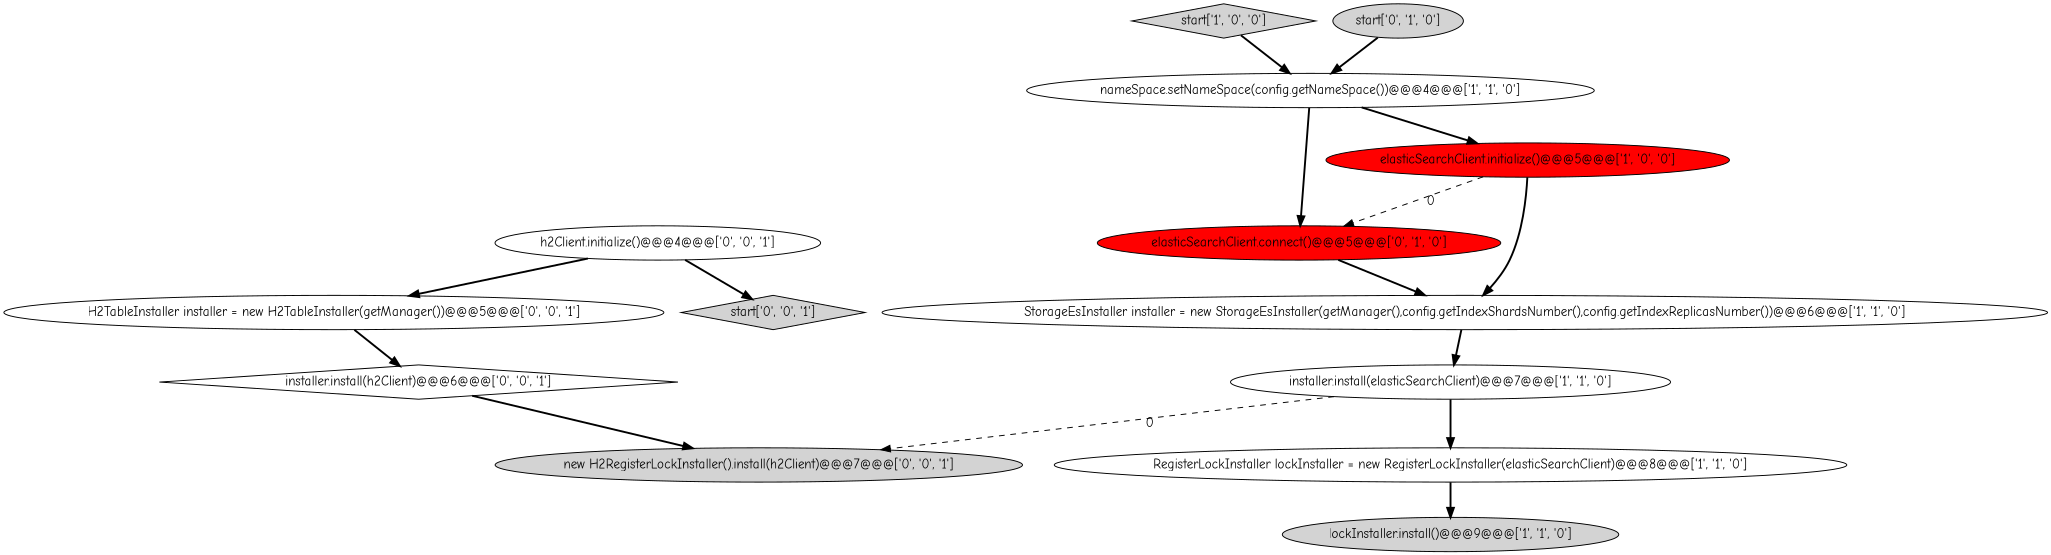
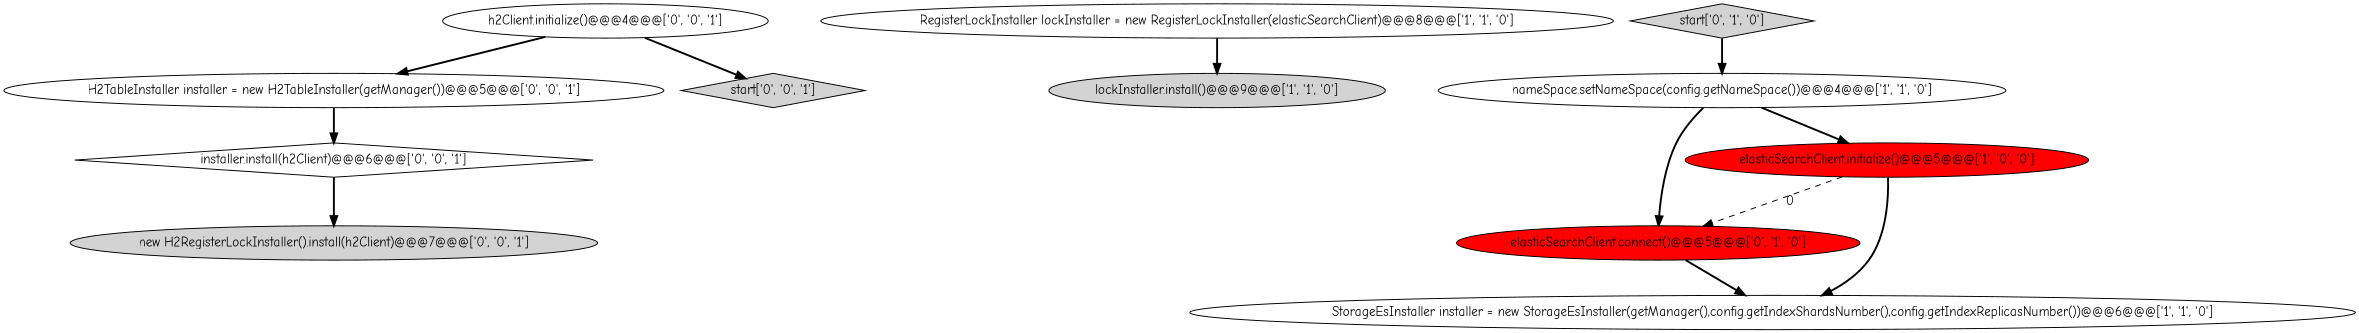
(1224, 21) -> none
(1398, 21) -> (1722, 21)
(1451, 382) -> none
